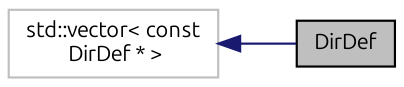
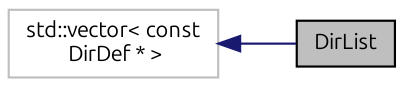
(346, 44) -> (346, 44)
